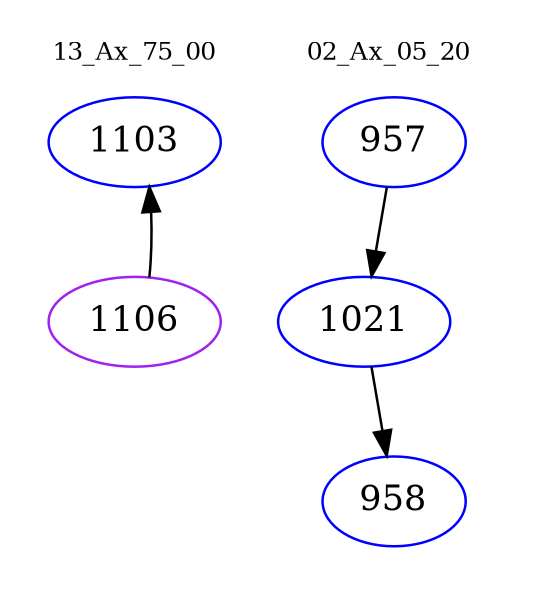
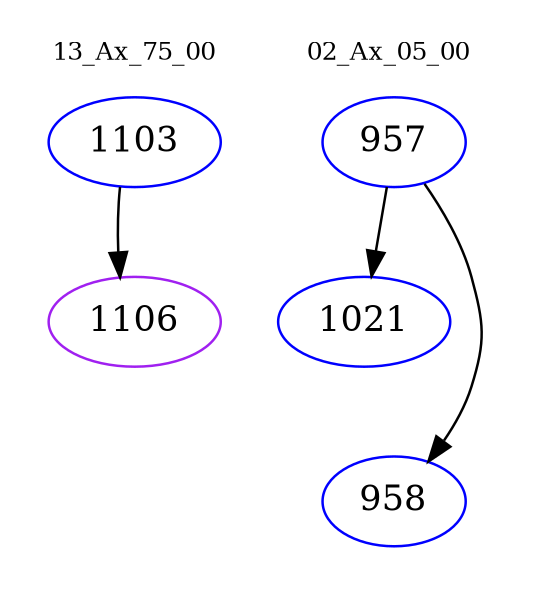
(389, 54) -> (389, 54)
(151, 245) -> (118, 219)
(377, 399) -> (479, 310)
